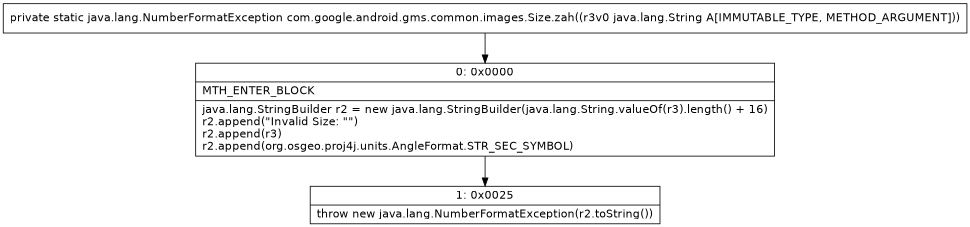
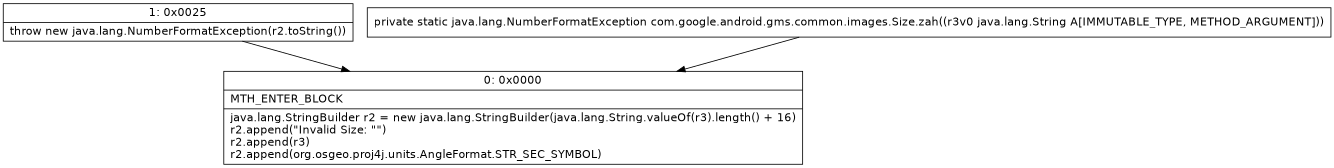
(485, 167) -> (292, 55)
